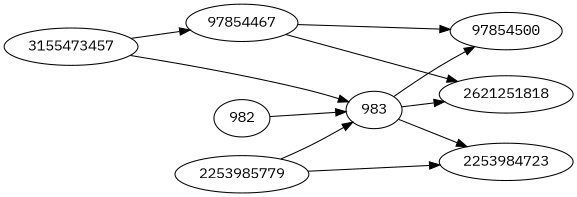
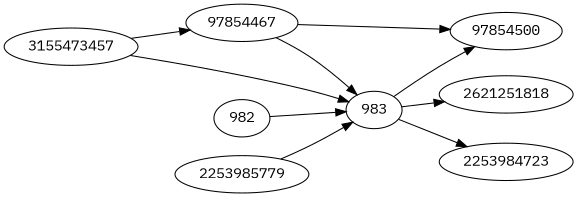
(367, 57) -> (314, 60)
(369, 168) -> none
